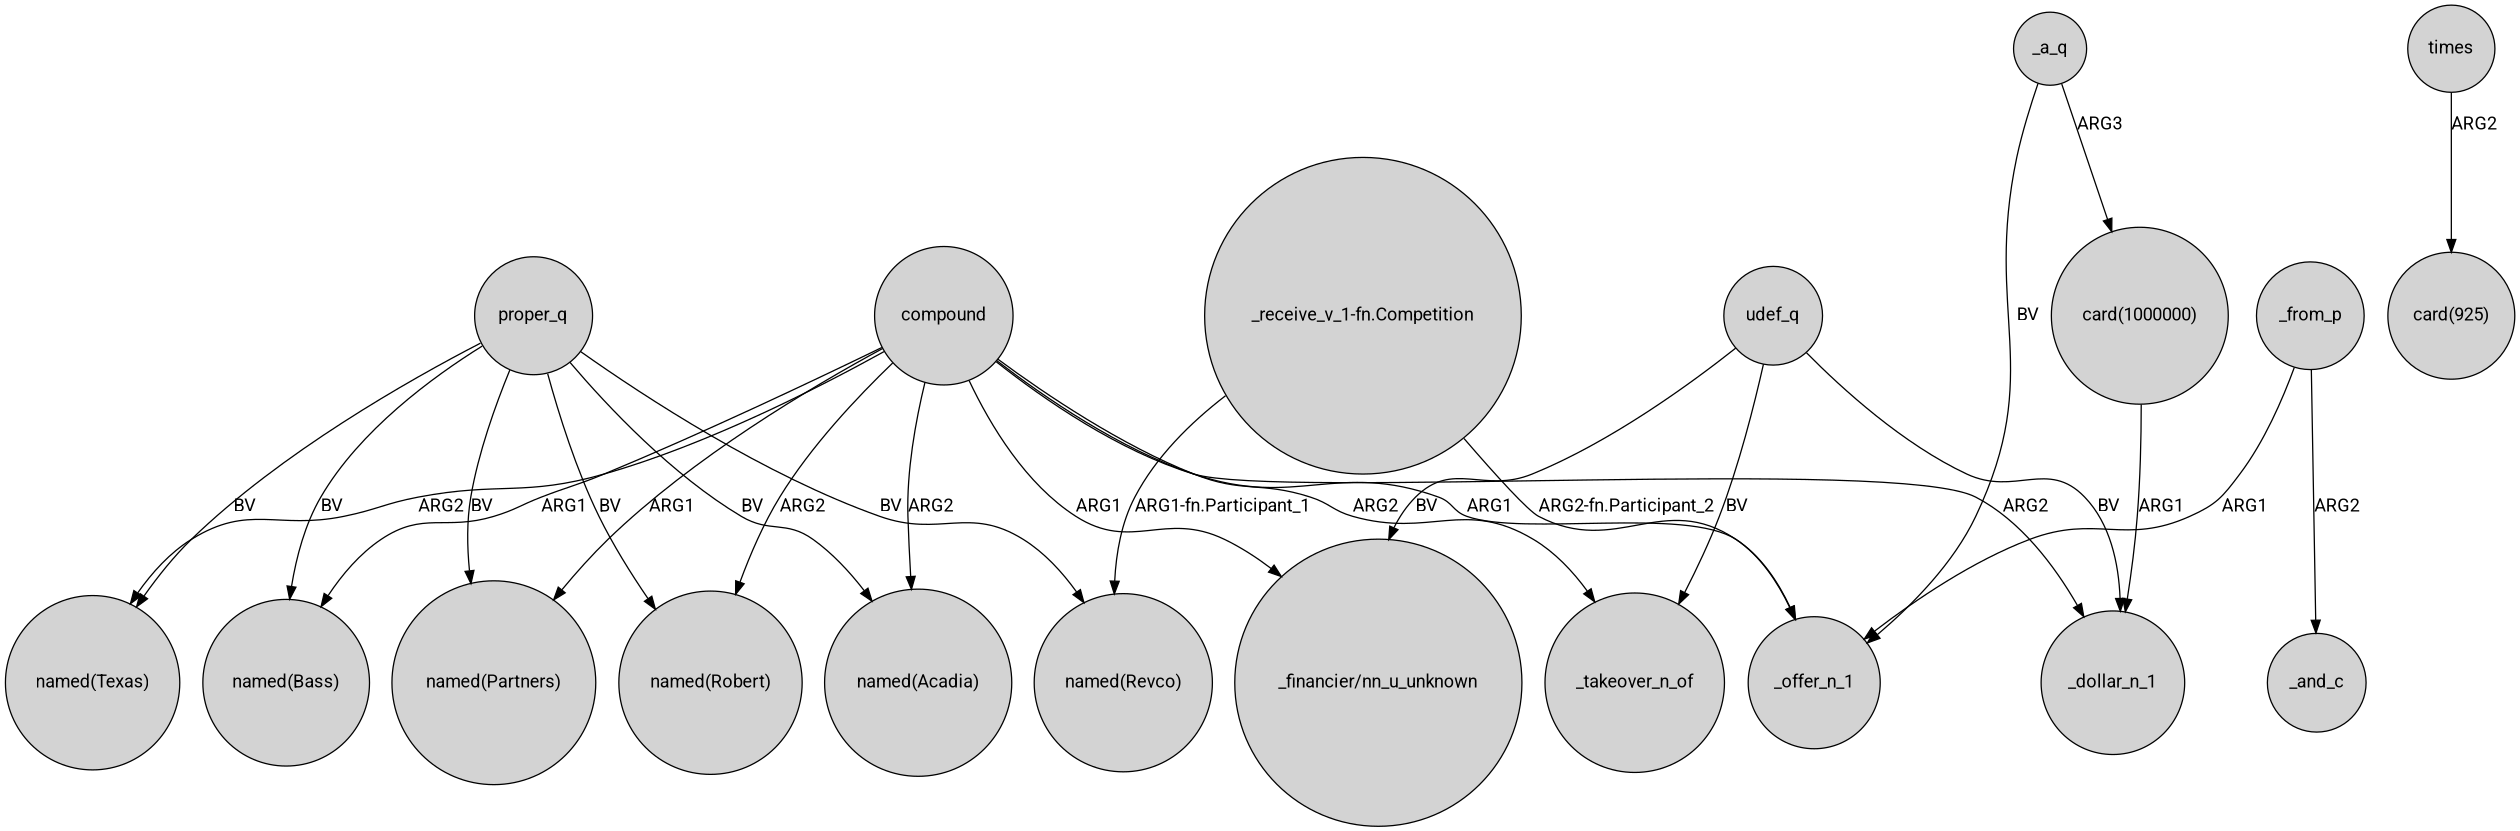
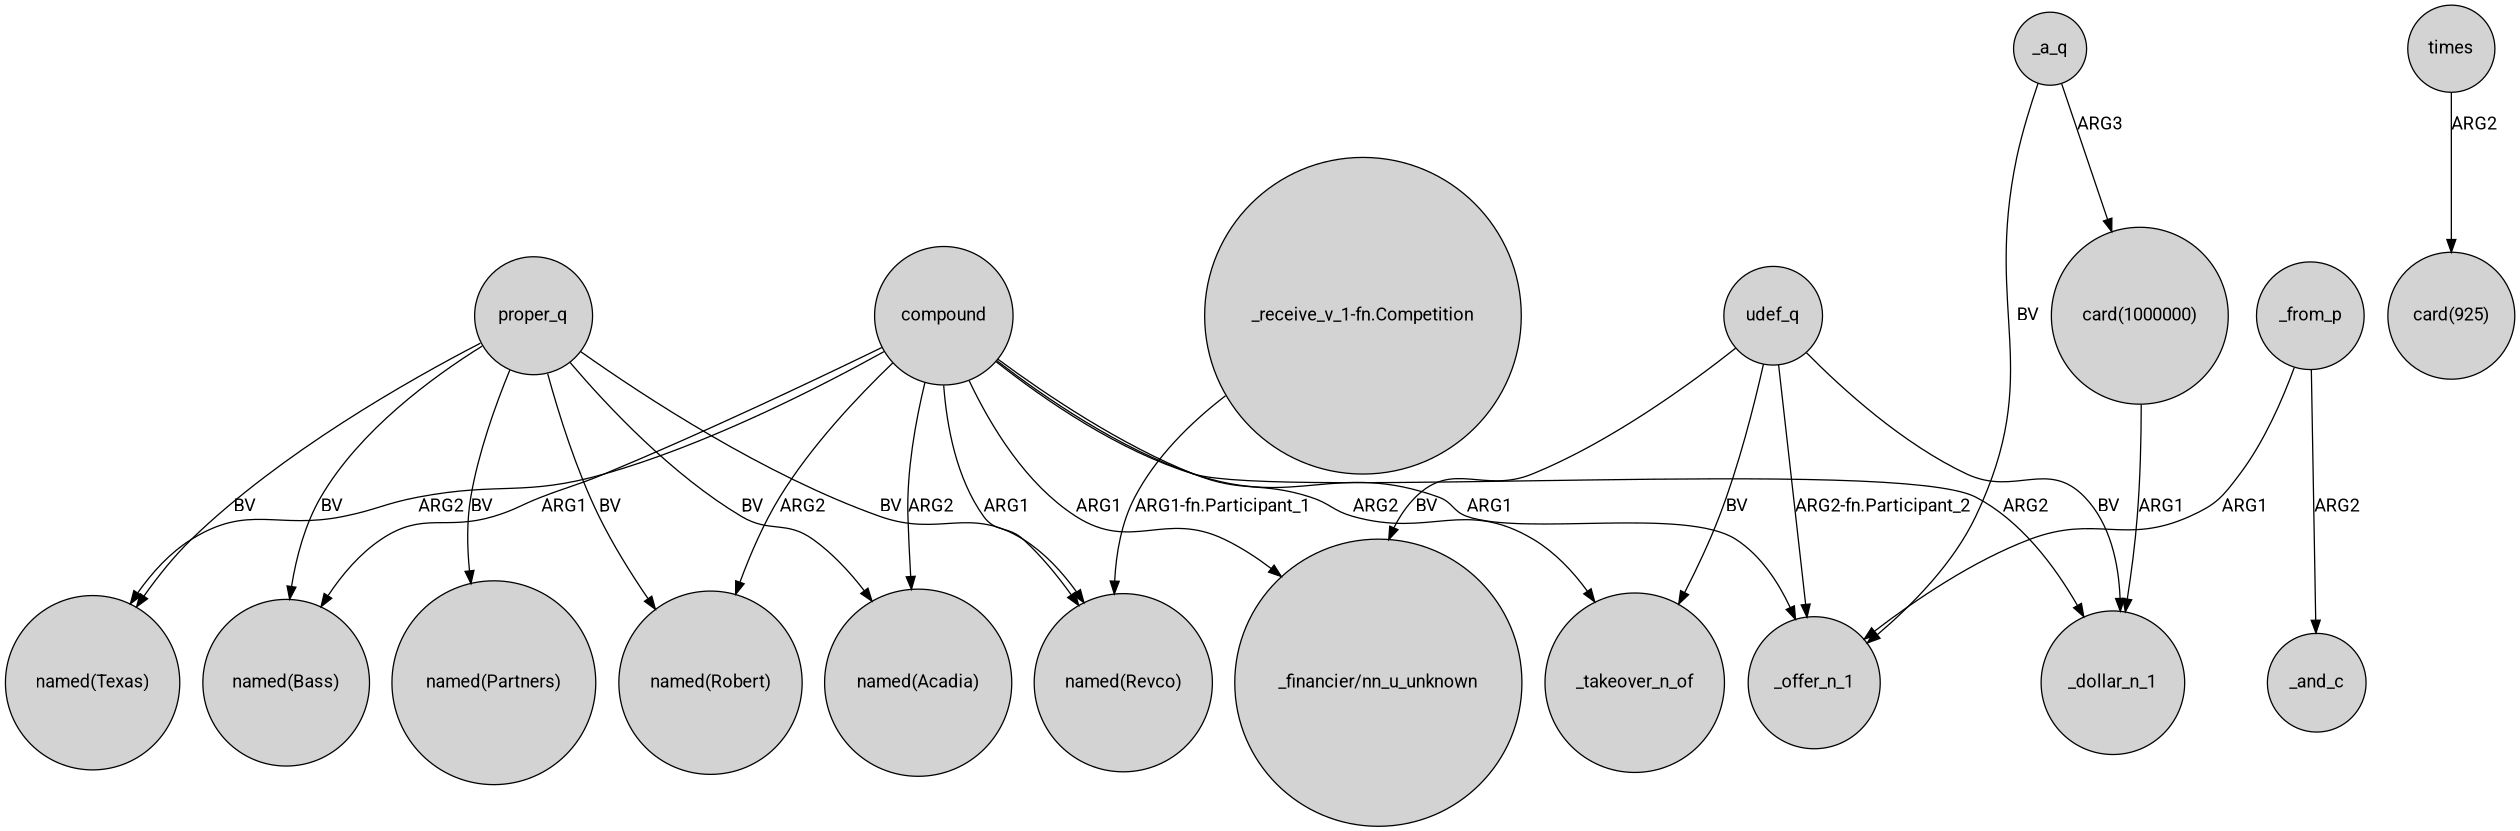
(711, 455) -> (979, 508)
(1532, 512) -> (1793, 490)
